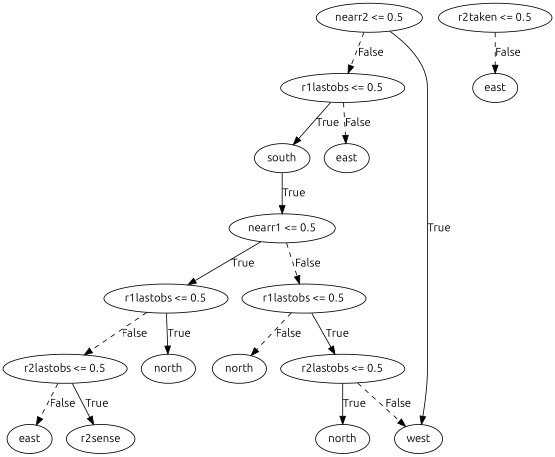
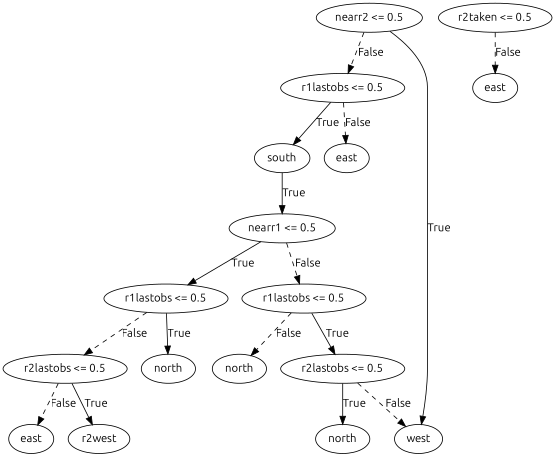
(101, 439) -> (99, 439)
